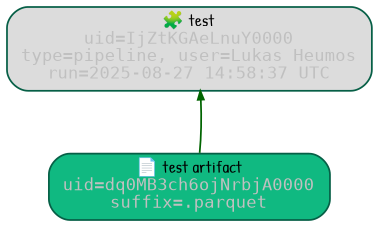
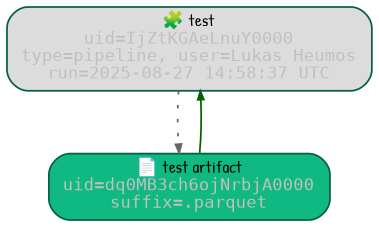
none -> (178, 117)
